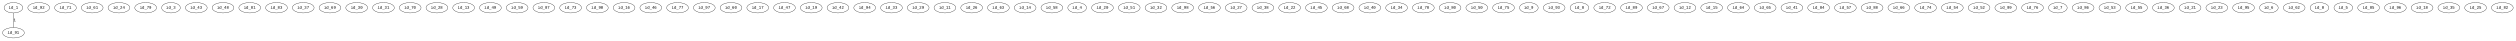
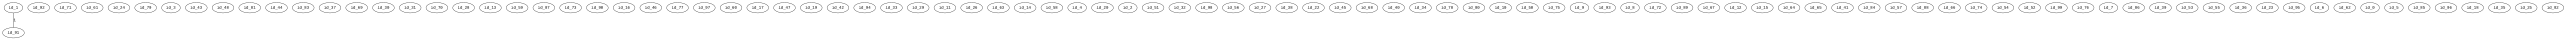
none -> (276, 8)
(490, 8) -> none
none -> (1128, 8)
none -> (1501, 8)
none -> (2160, 8)
(2190, 8) -> none
